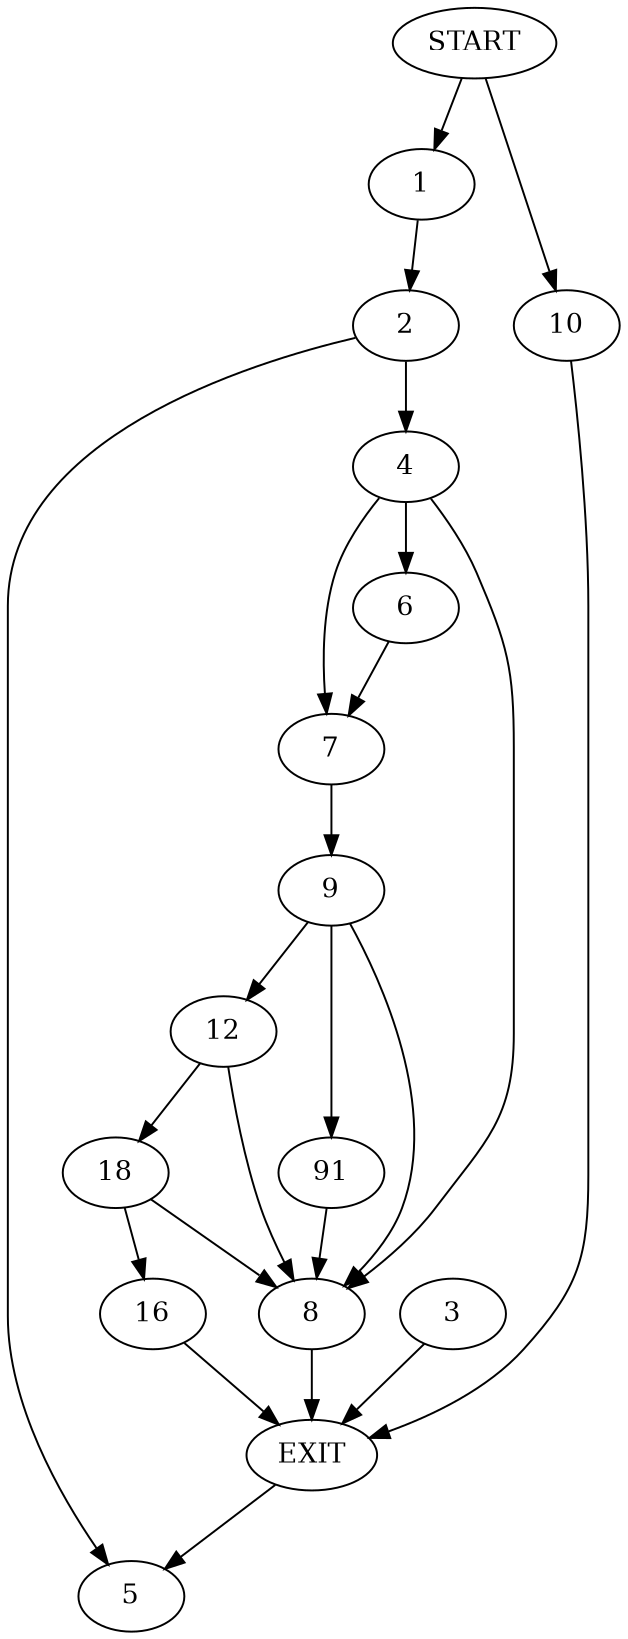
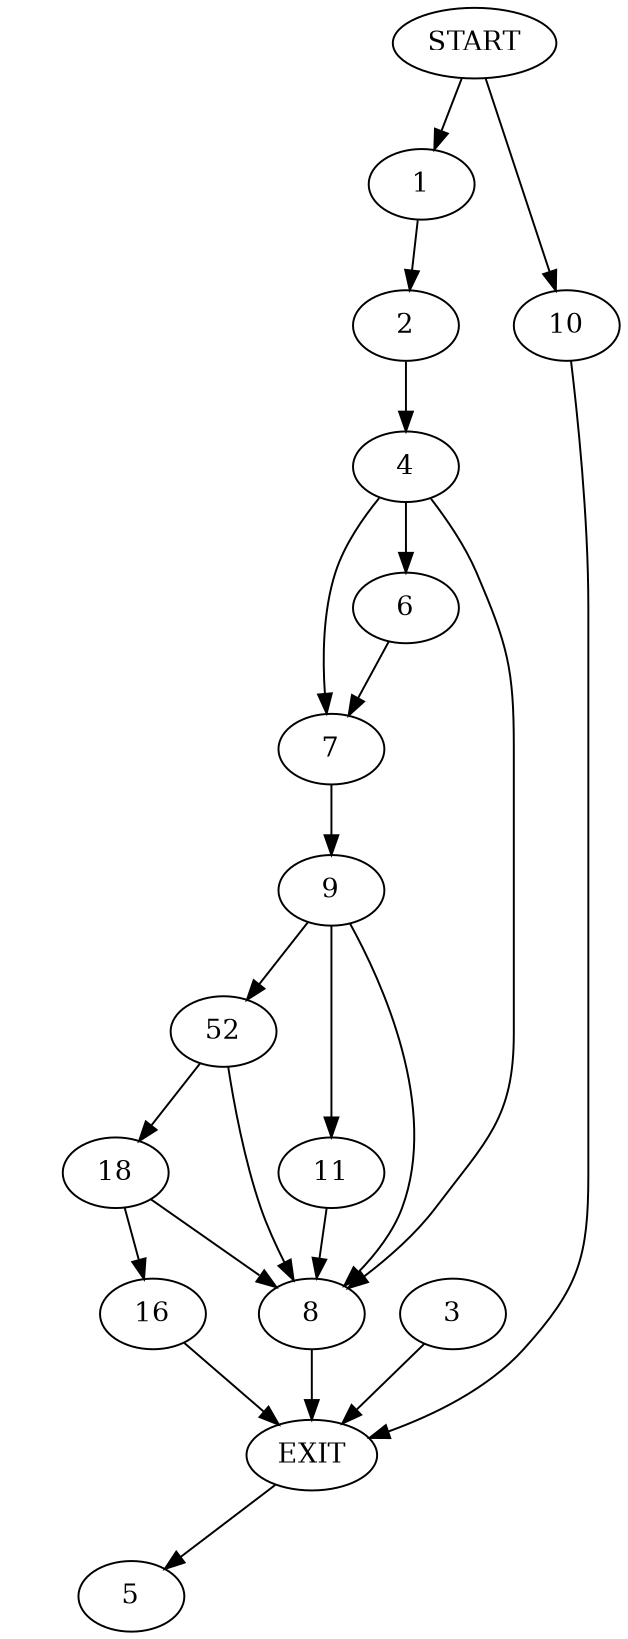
(8, 852) -> none
(224, 1032) -> (224, 1032)
(331, 1173) -> (331, 1173)
